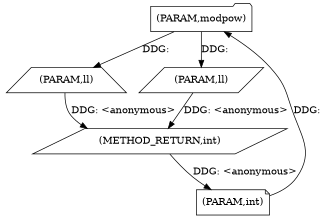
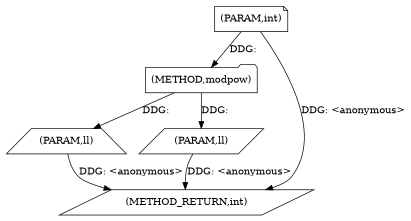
(201, 19) -> (201, 80)
(186, 171) -> (301, 112)
